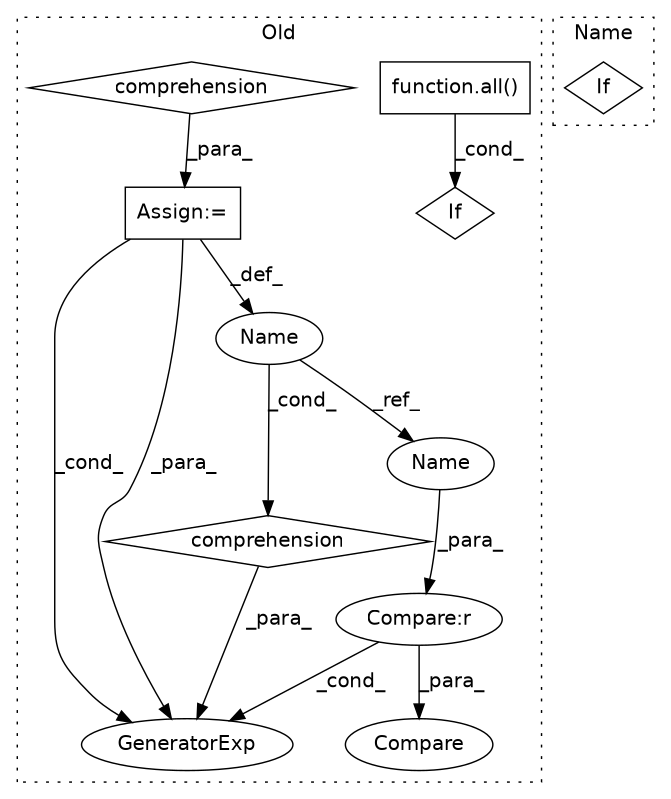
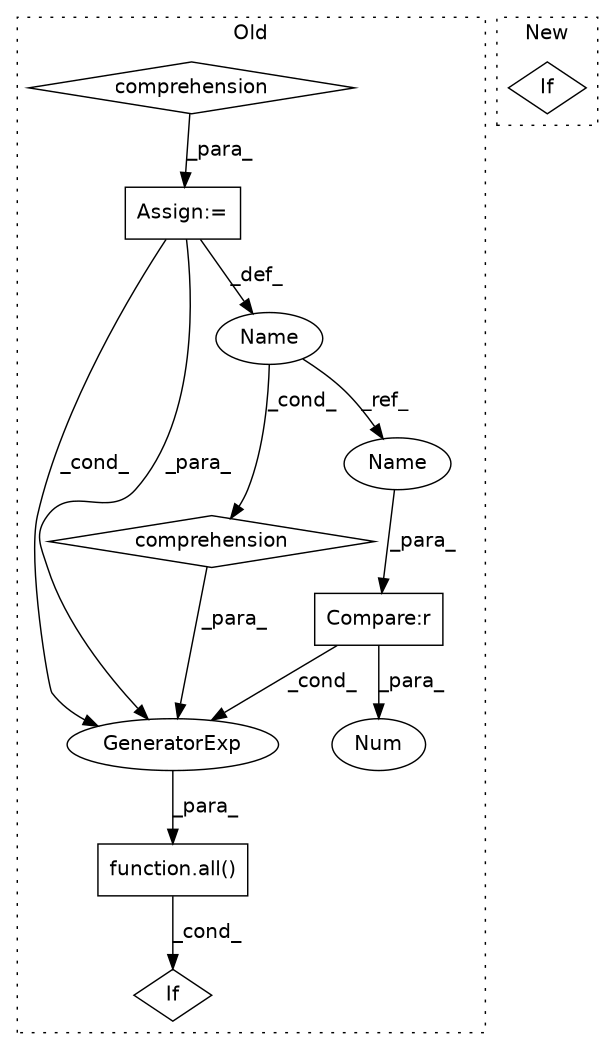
(603, 34) -> (547, 34)
(419, 619) -> (379, 619)
(419, 745) -> (379, 745)
none -> (173, 800)
